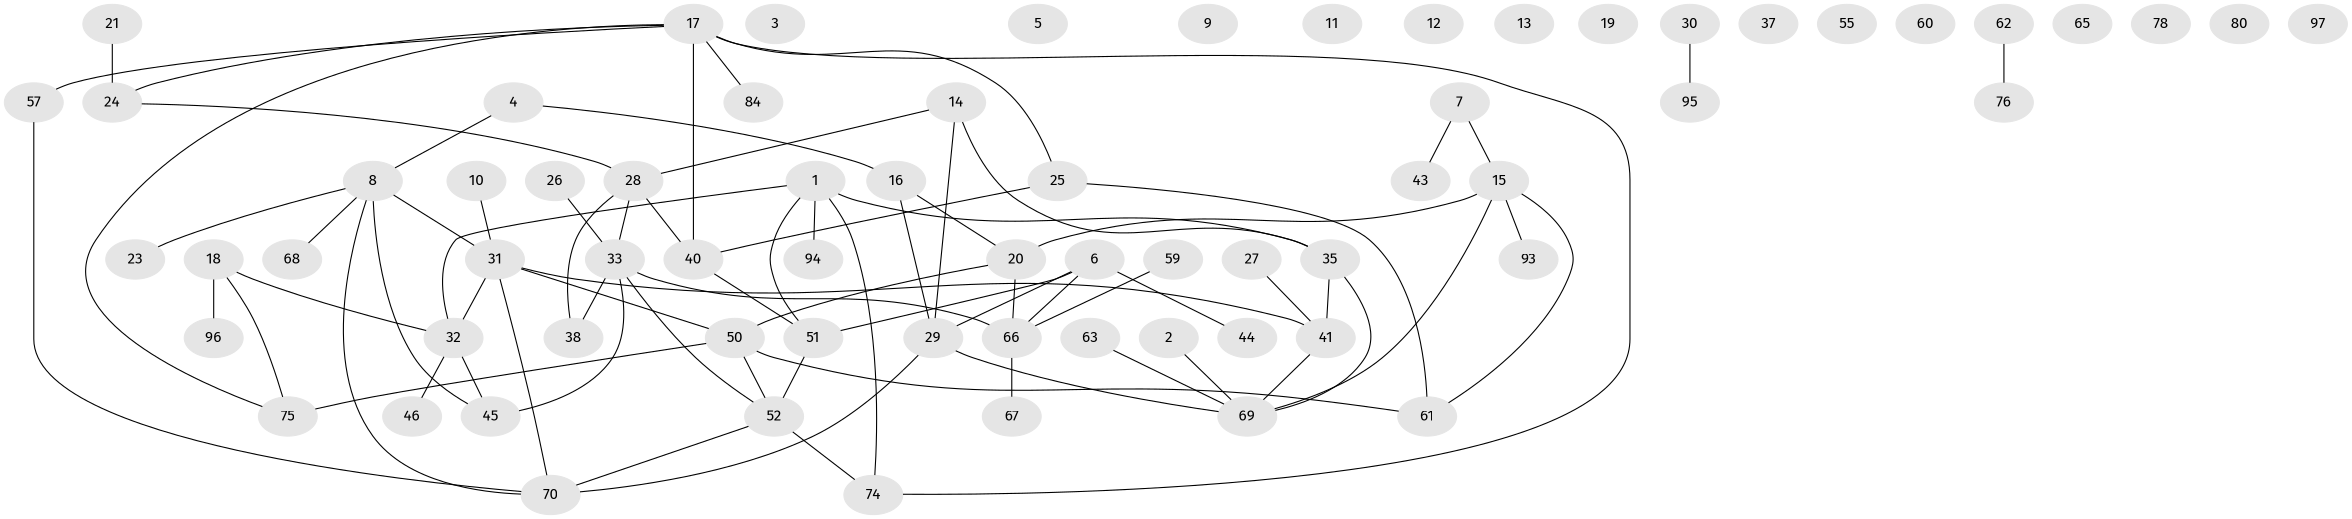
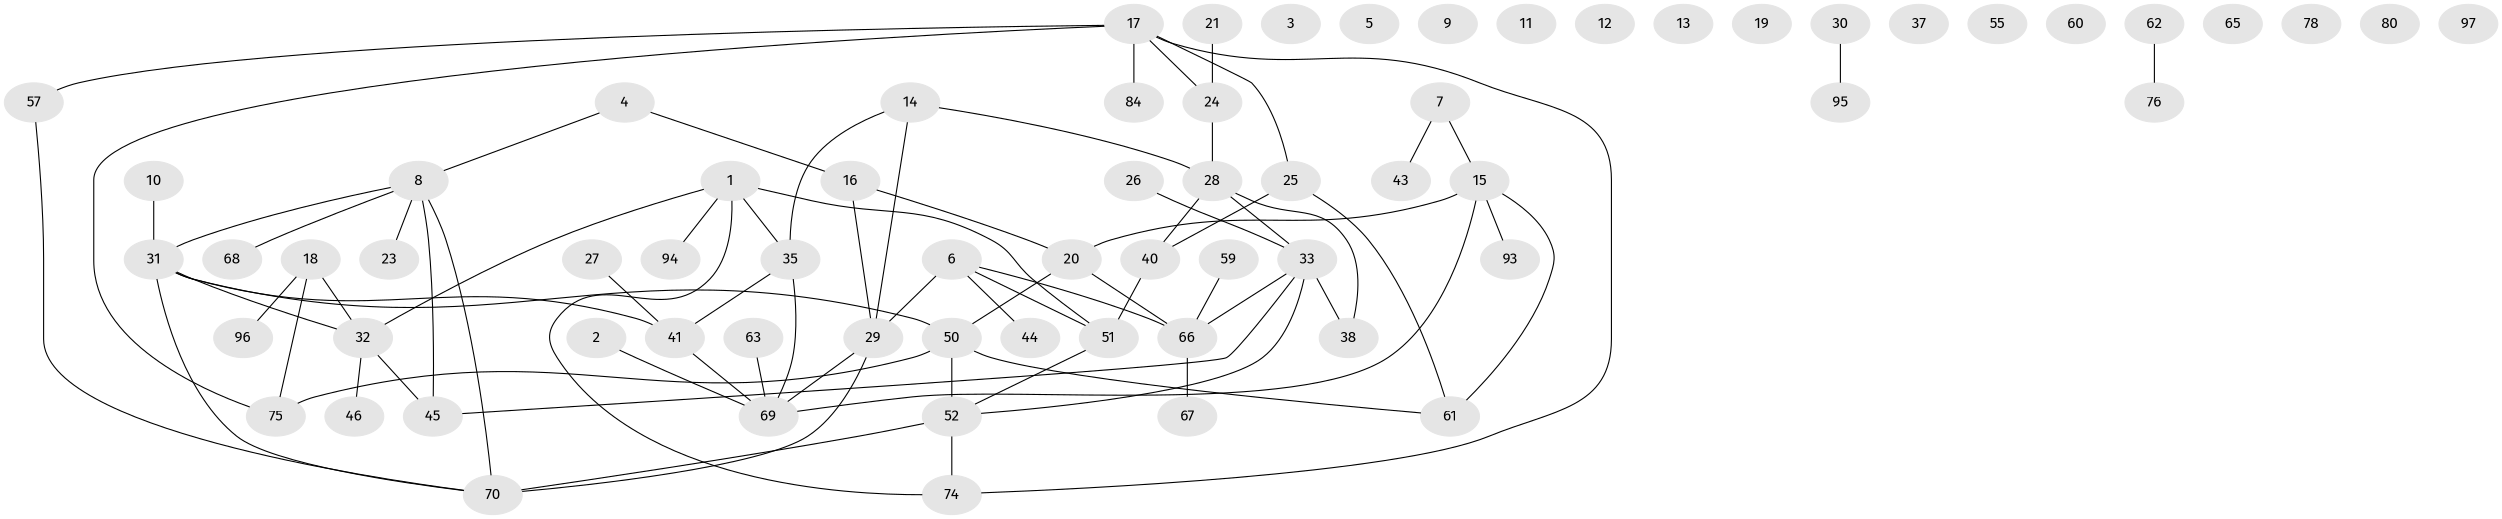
(693, 142) -> none
